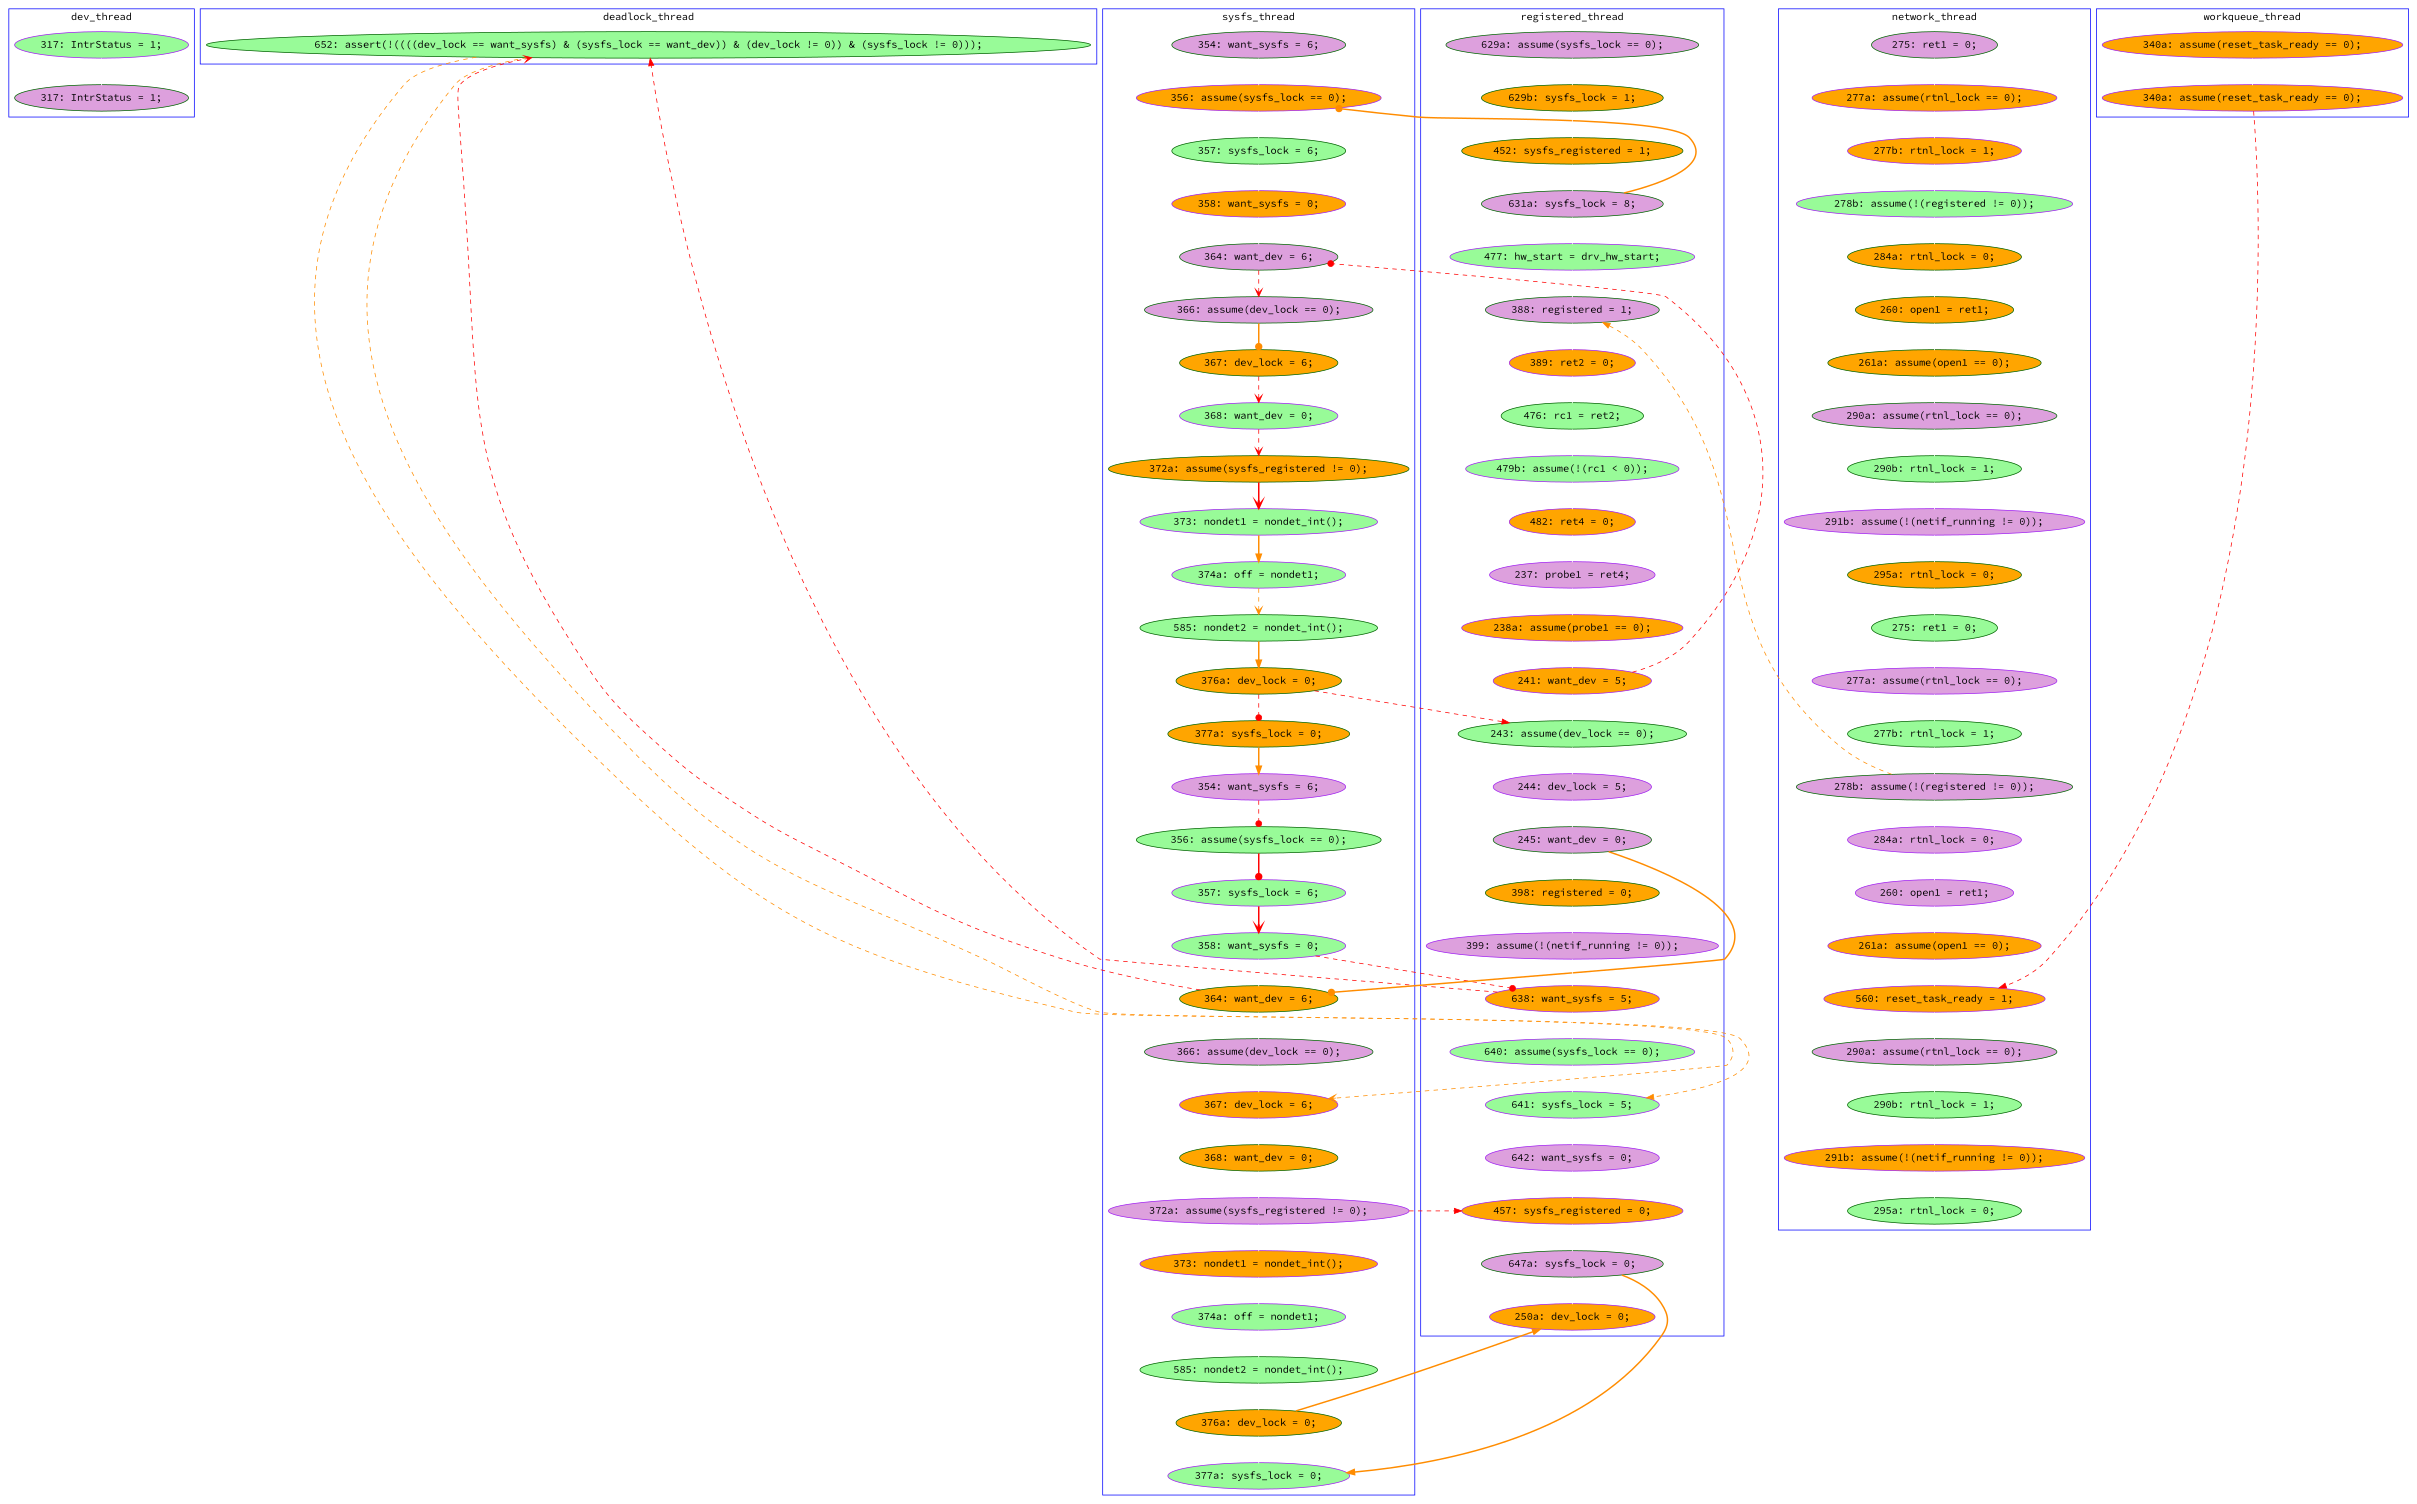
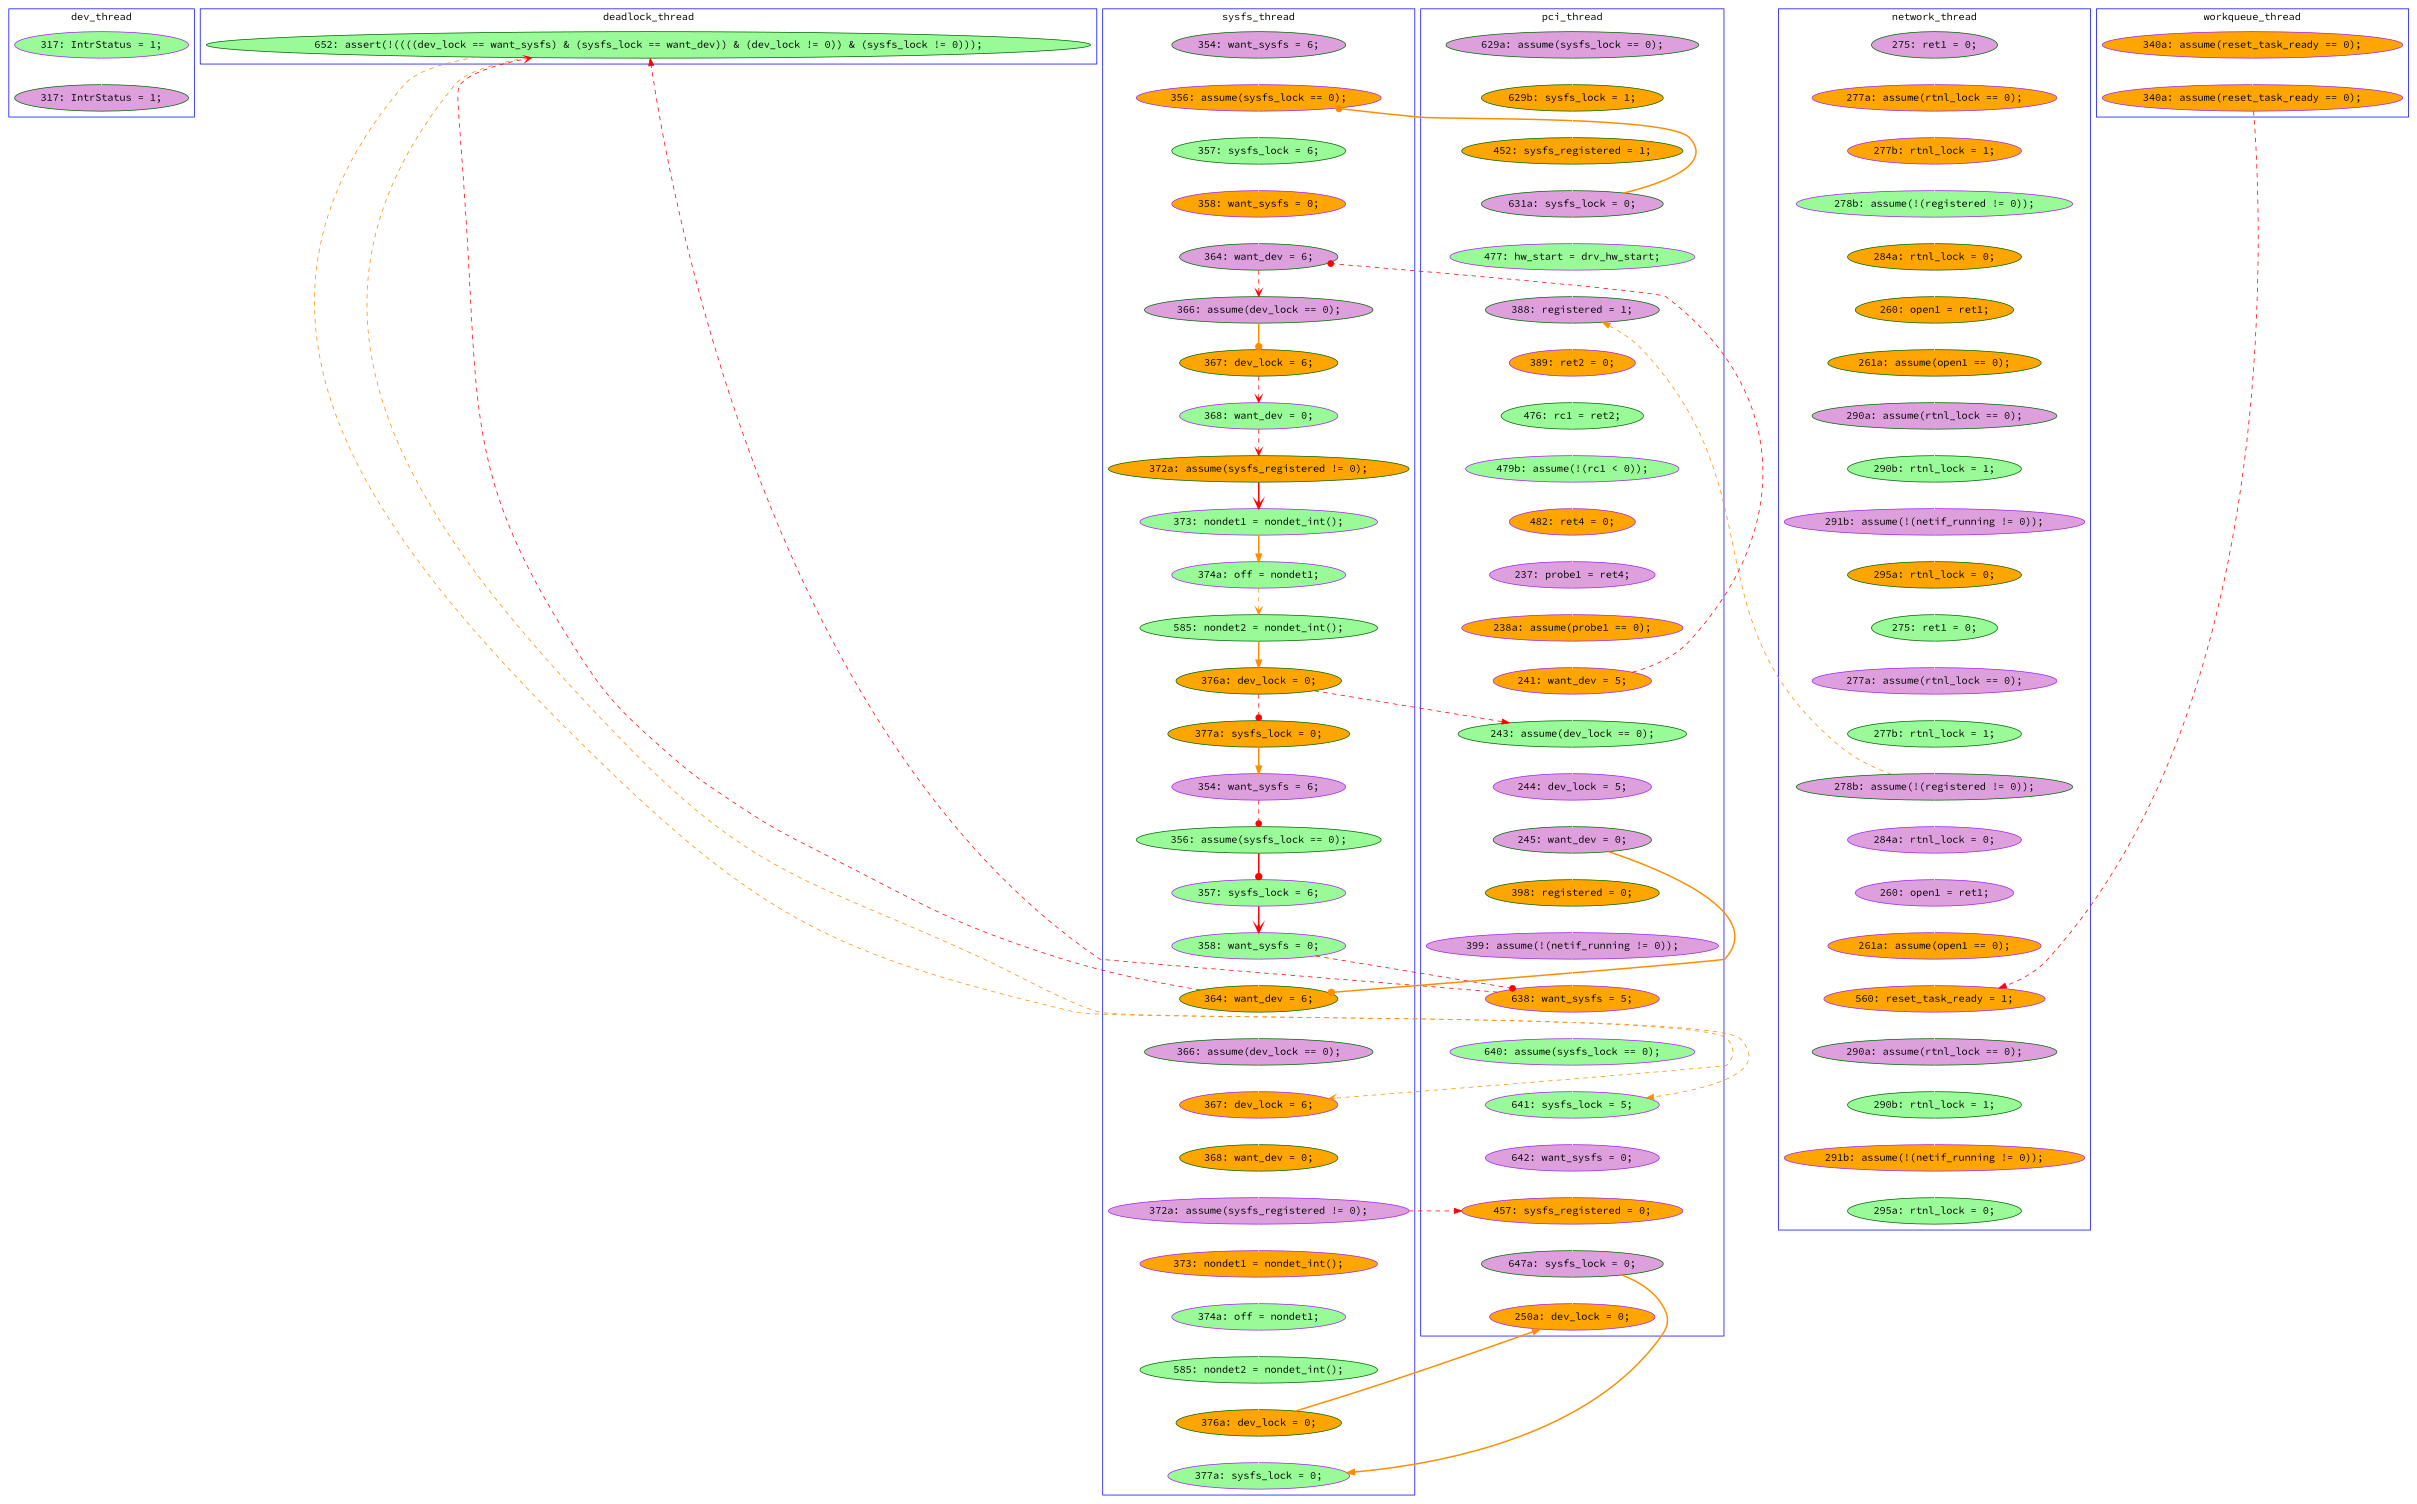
(1572, 17) -> (1572, 17)
(1572, 204) -> (1572, 204)
